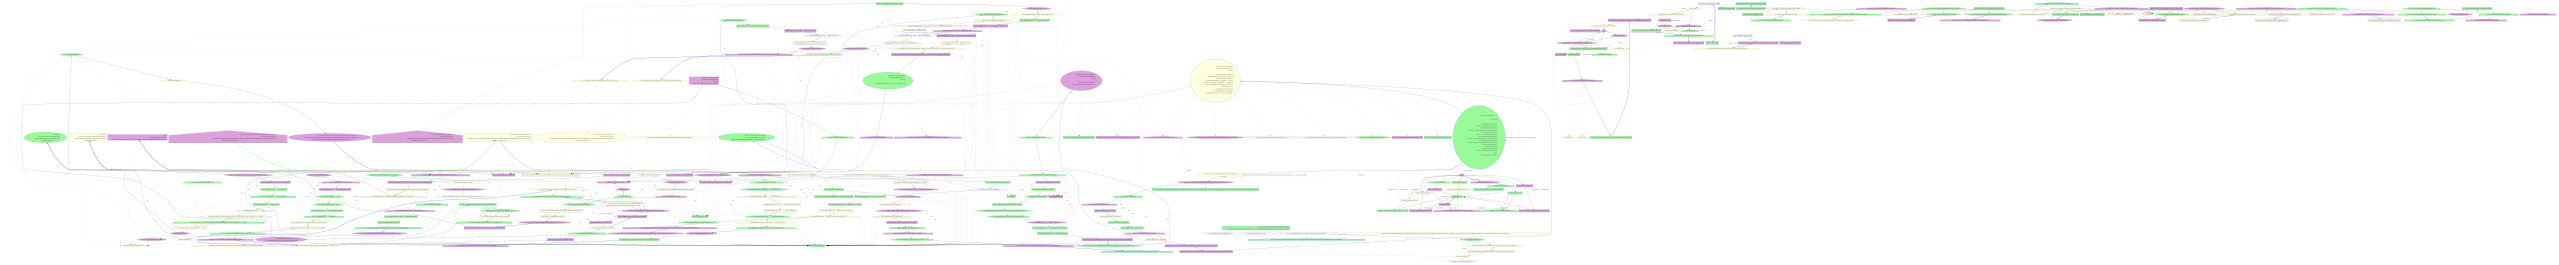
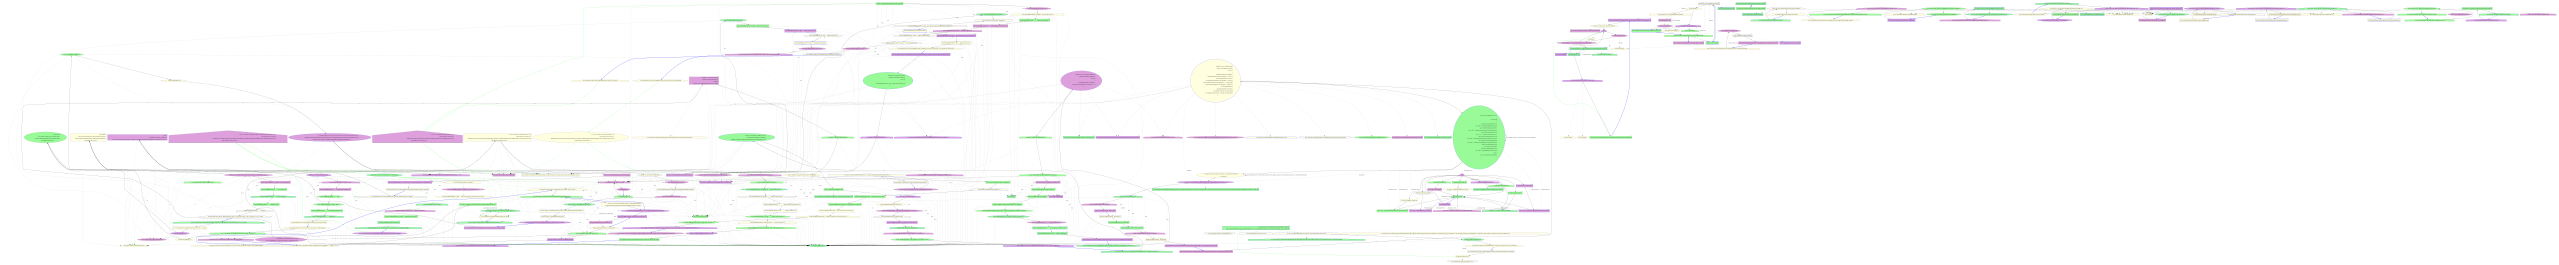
none -> (1729, 31)
